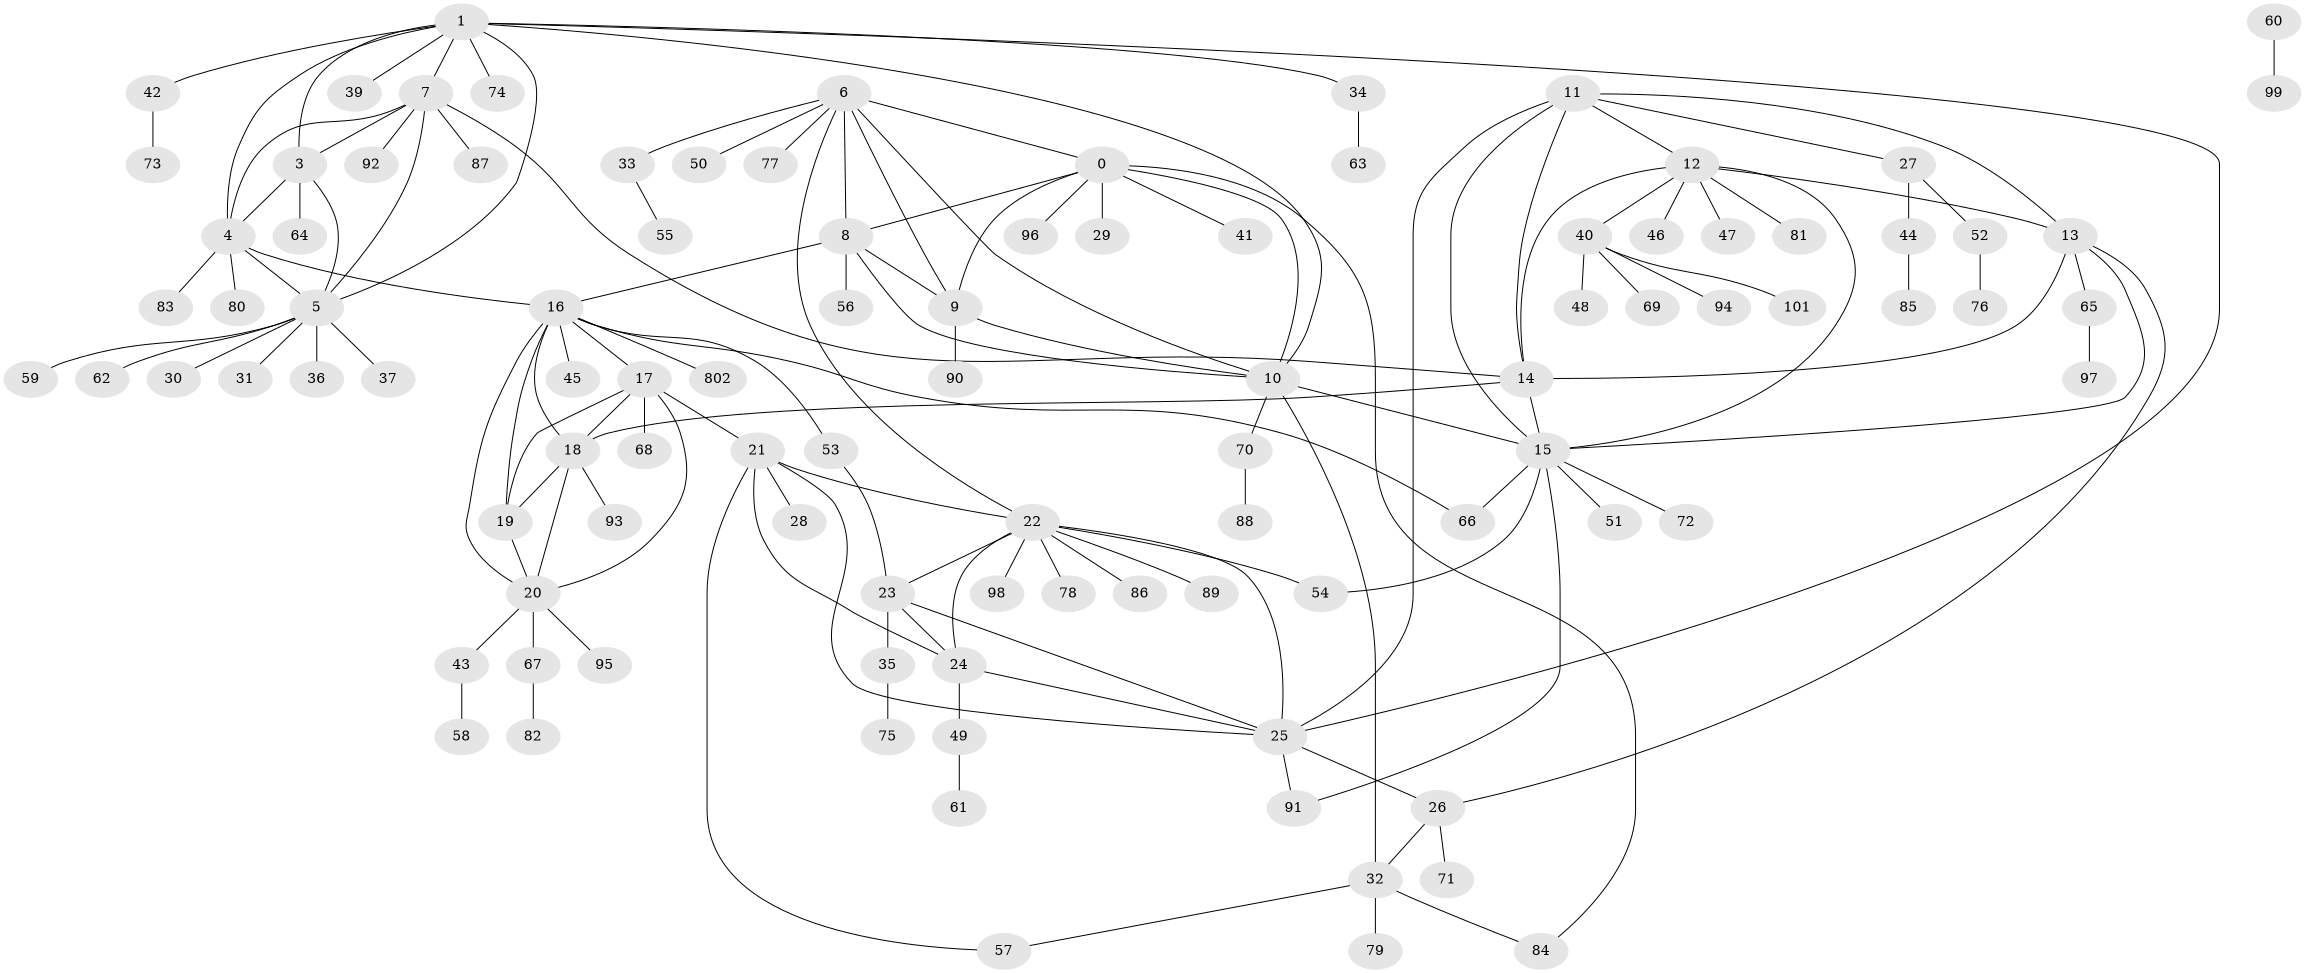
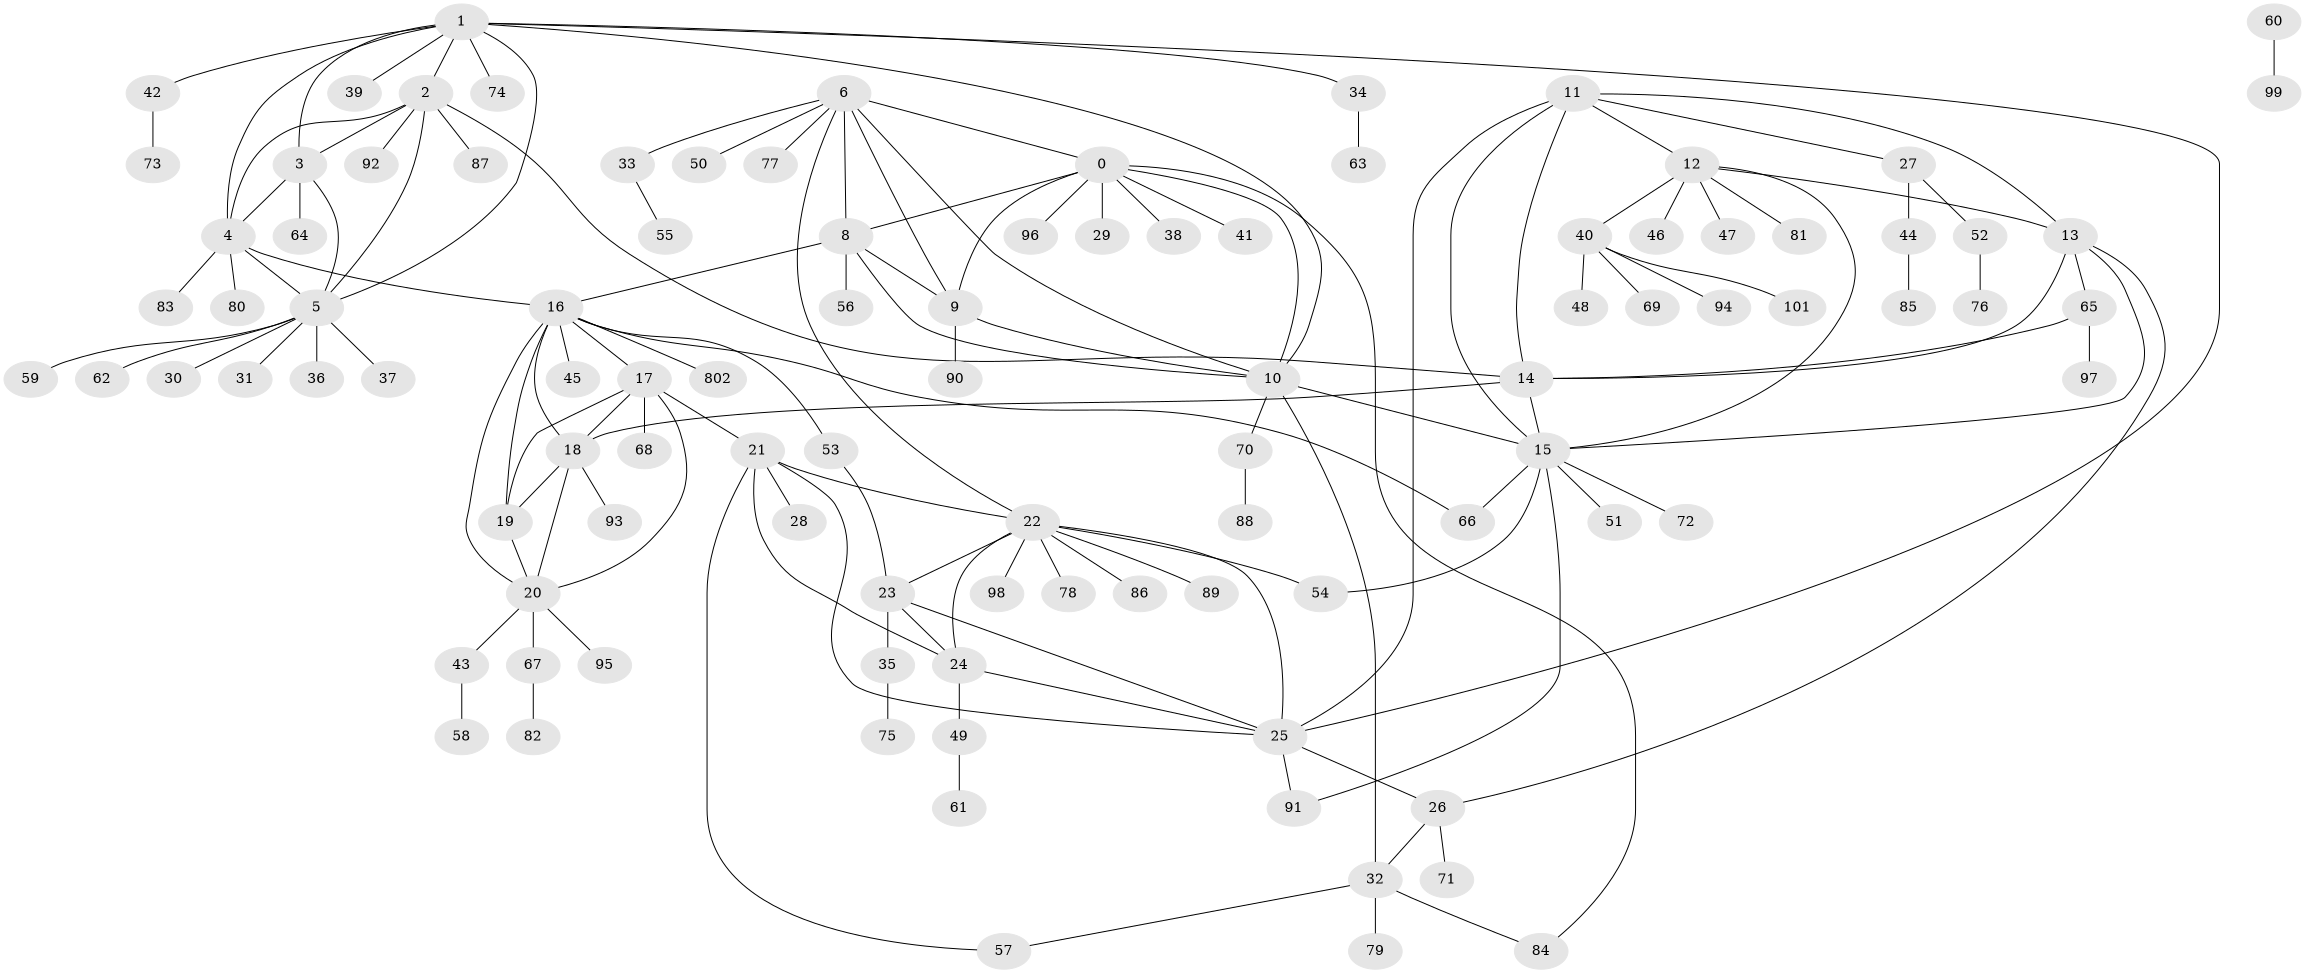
(426, 93) -> (426, 93)
(1544, 226) -> (1813, 364)
none -> (1174, 236)
